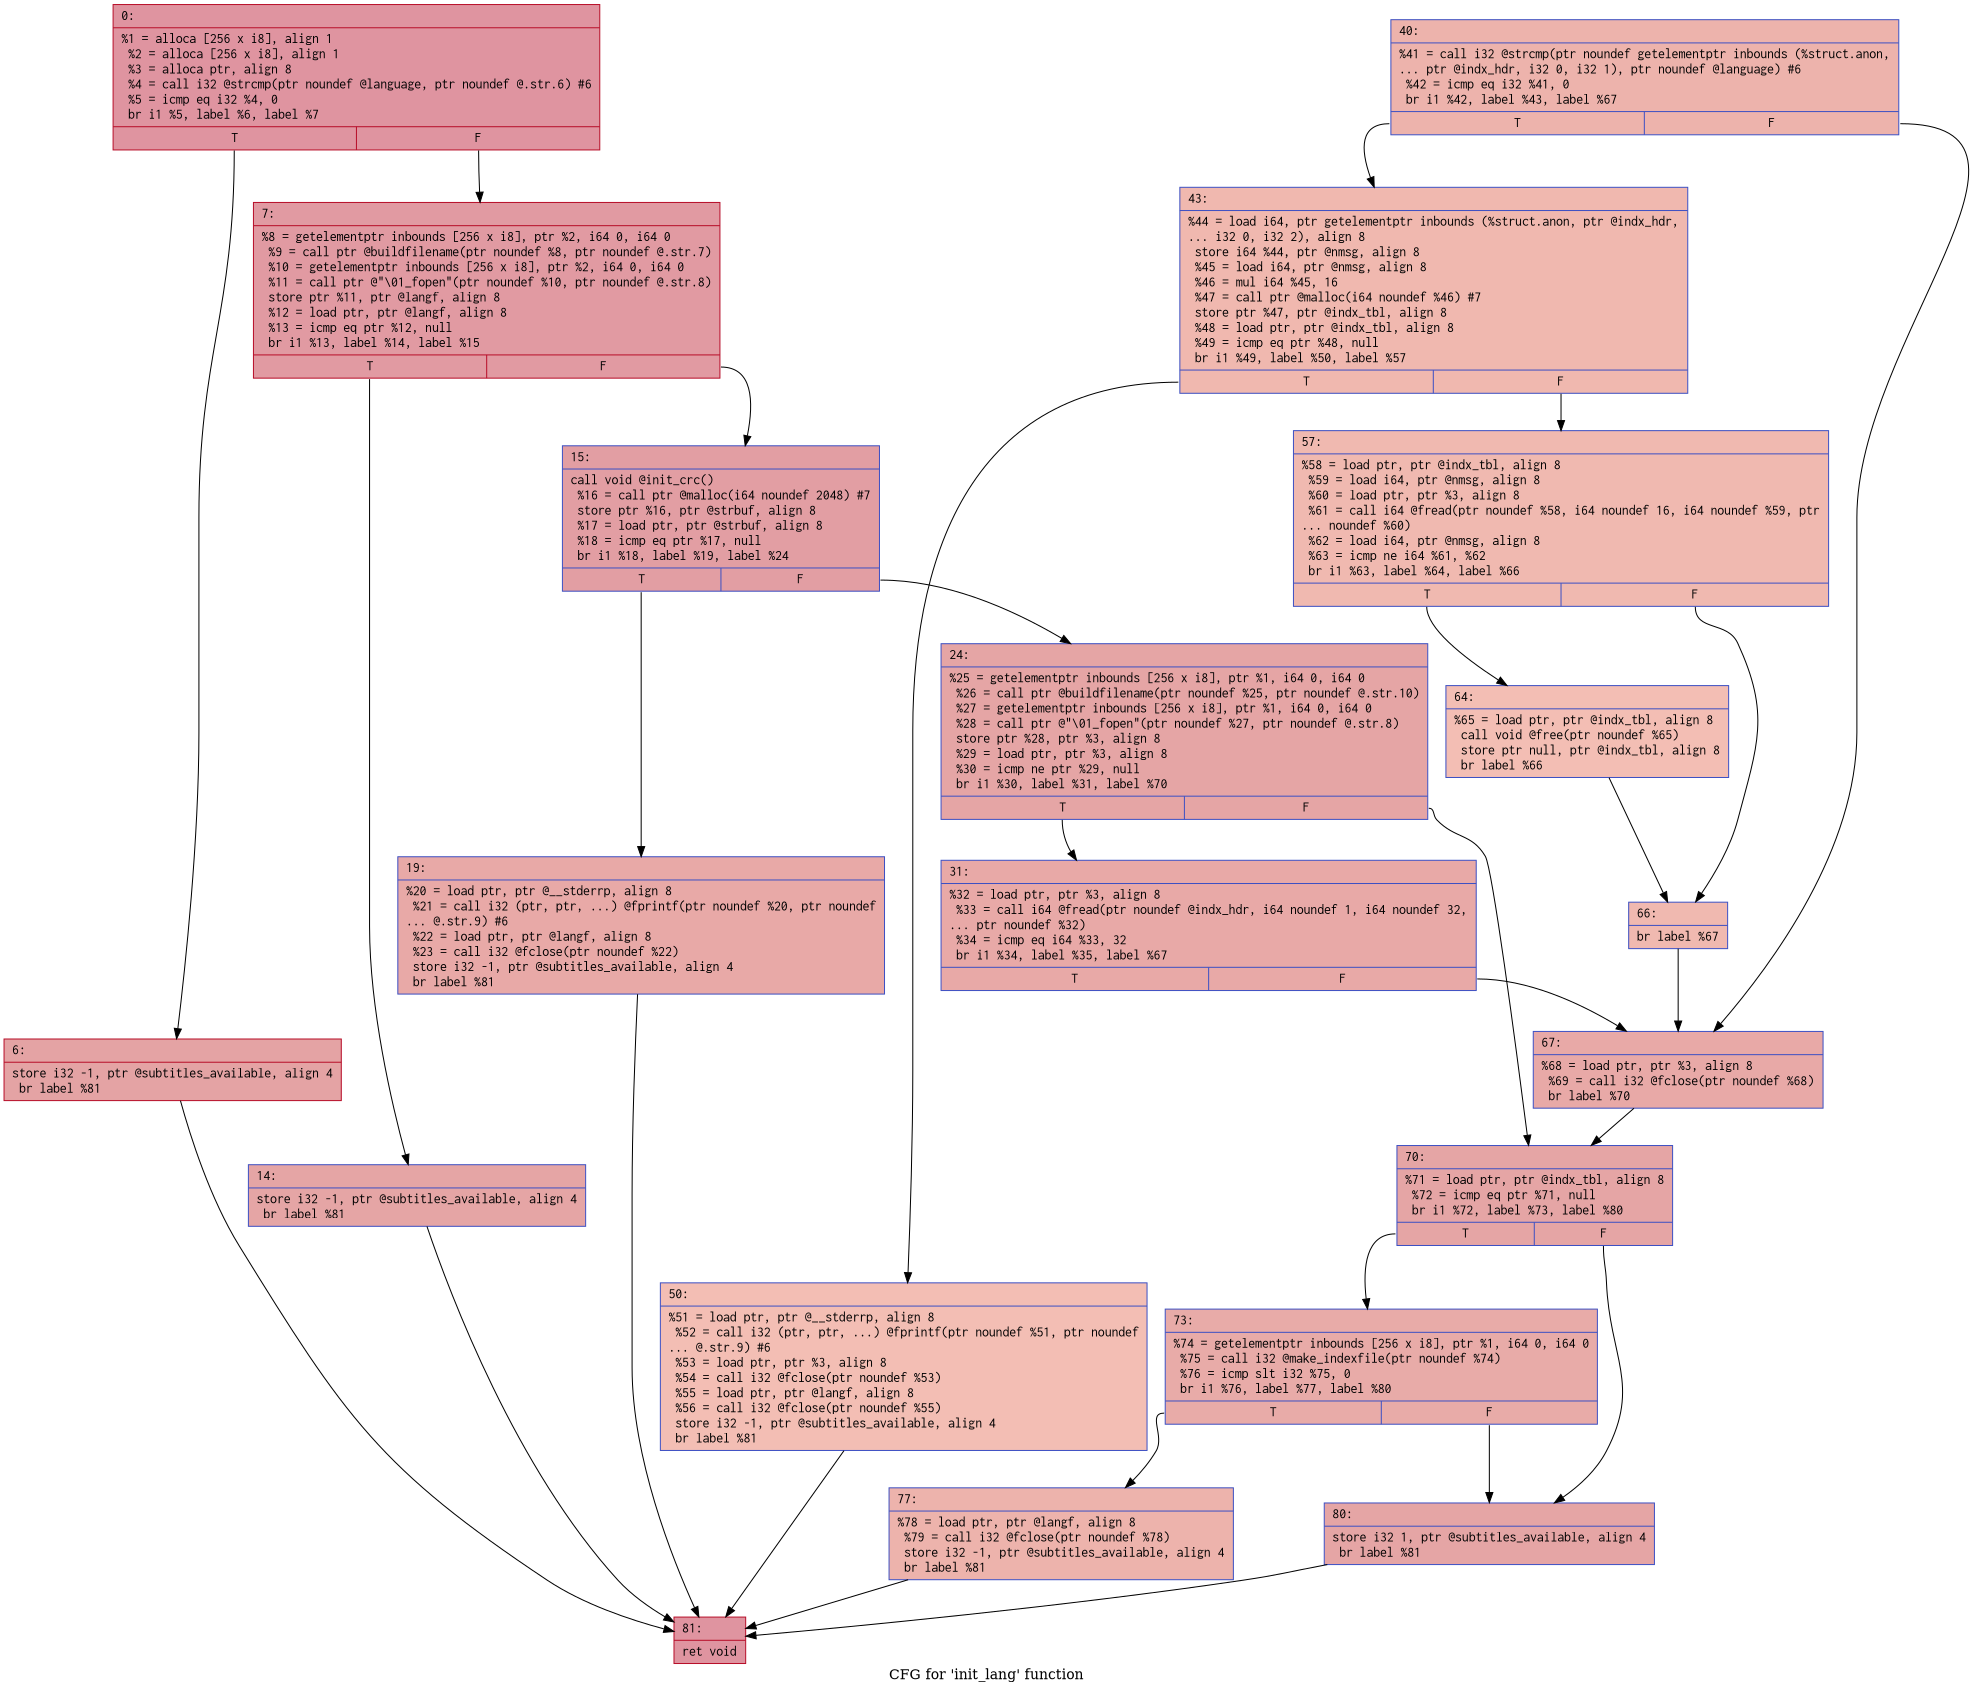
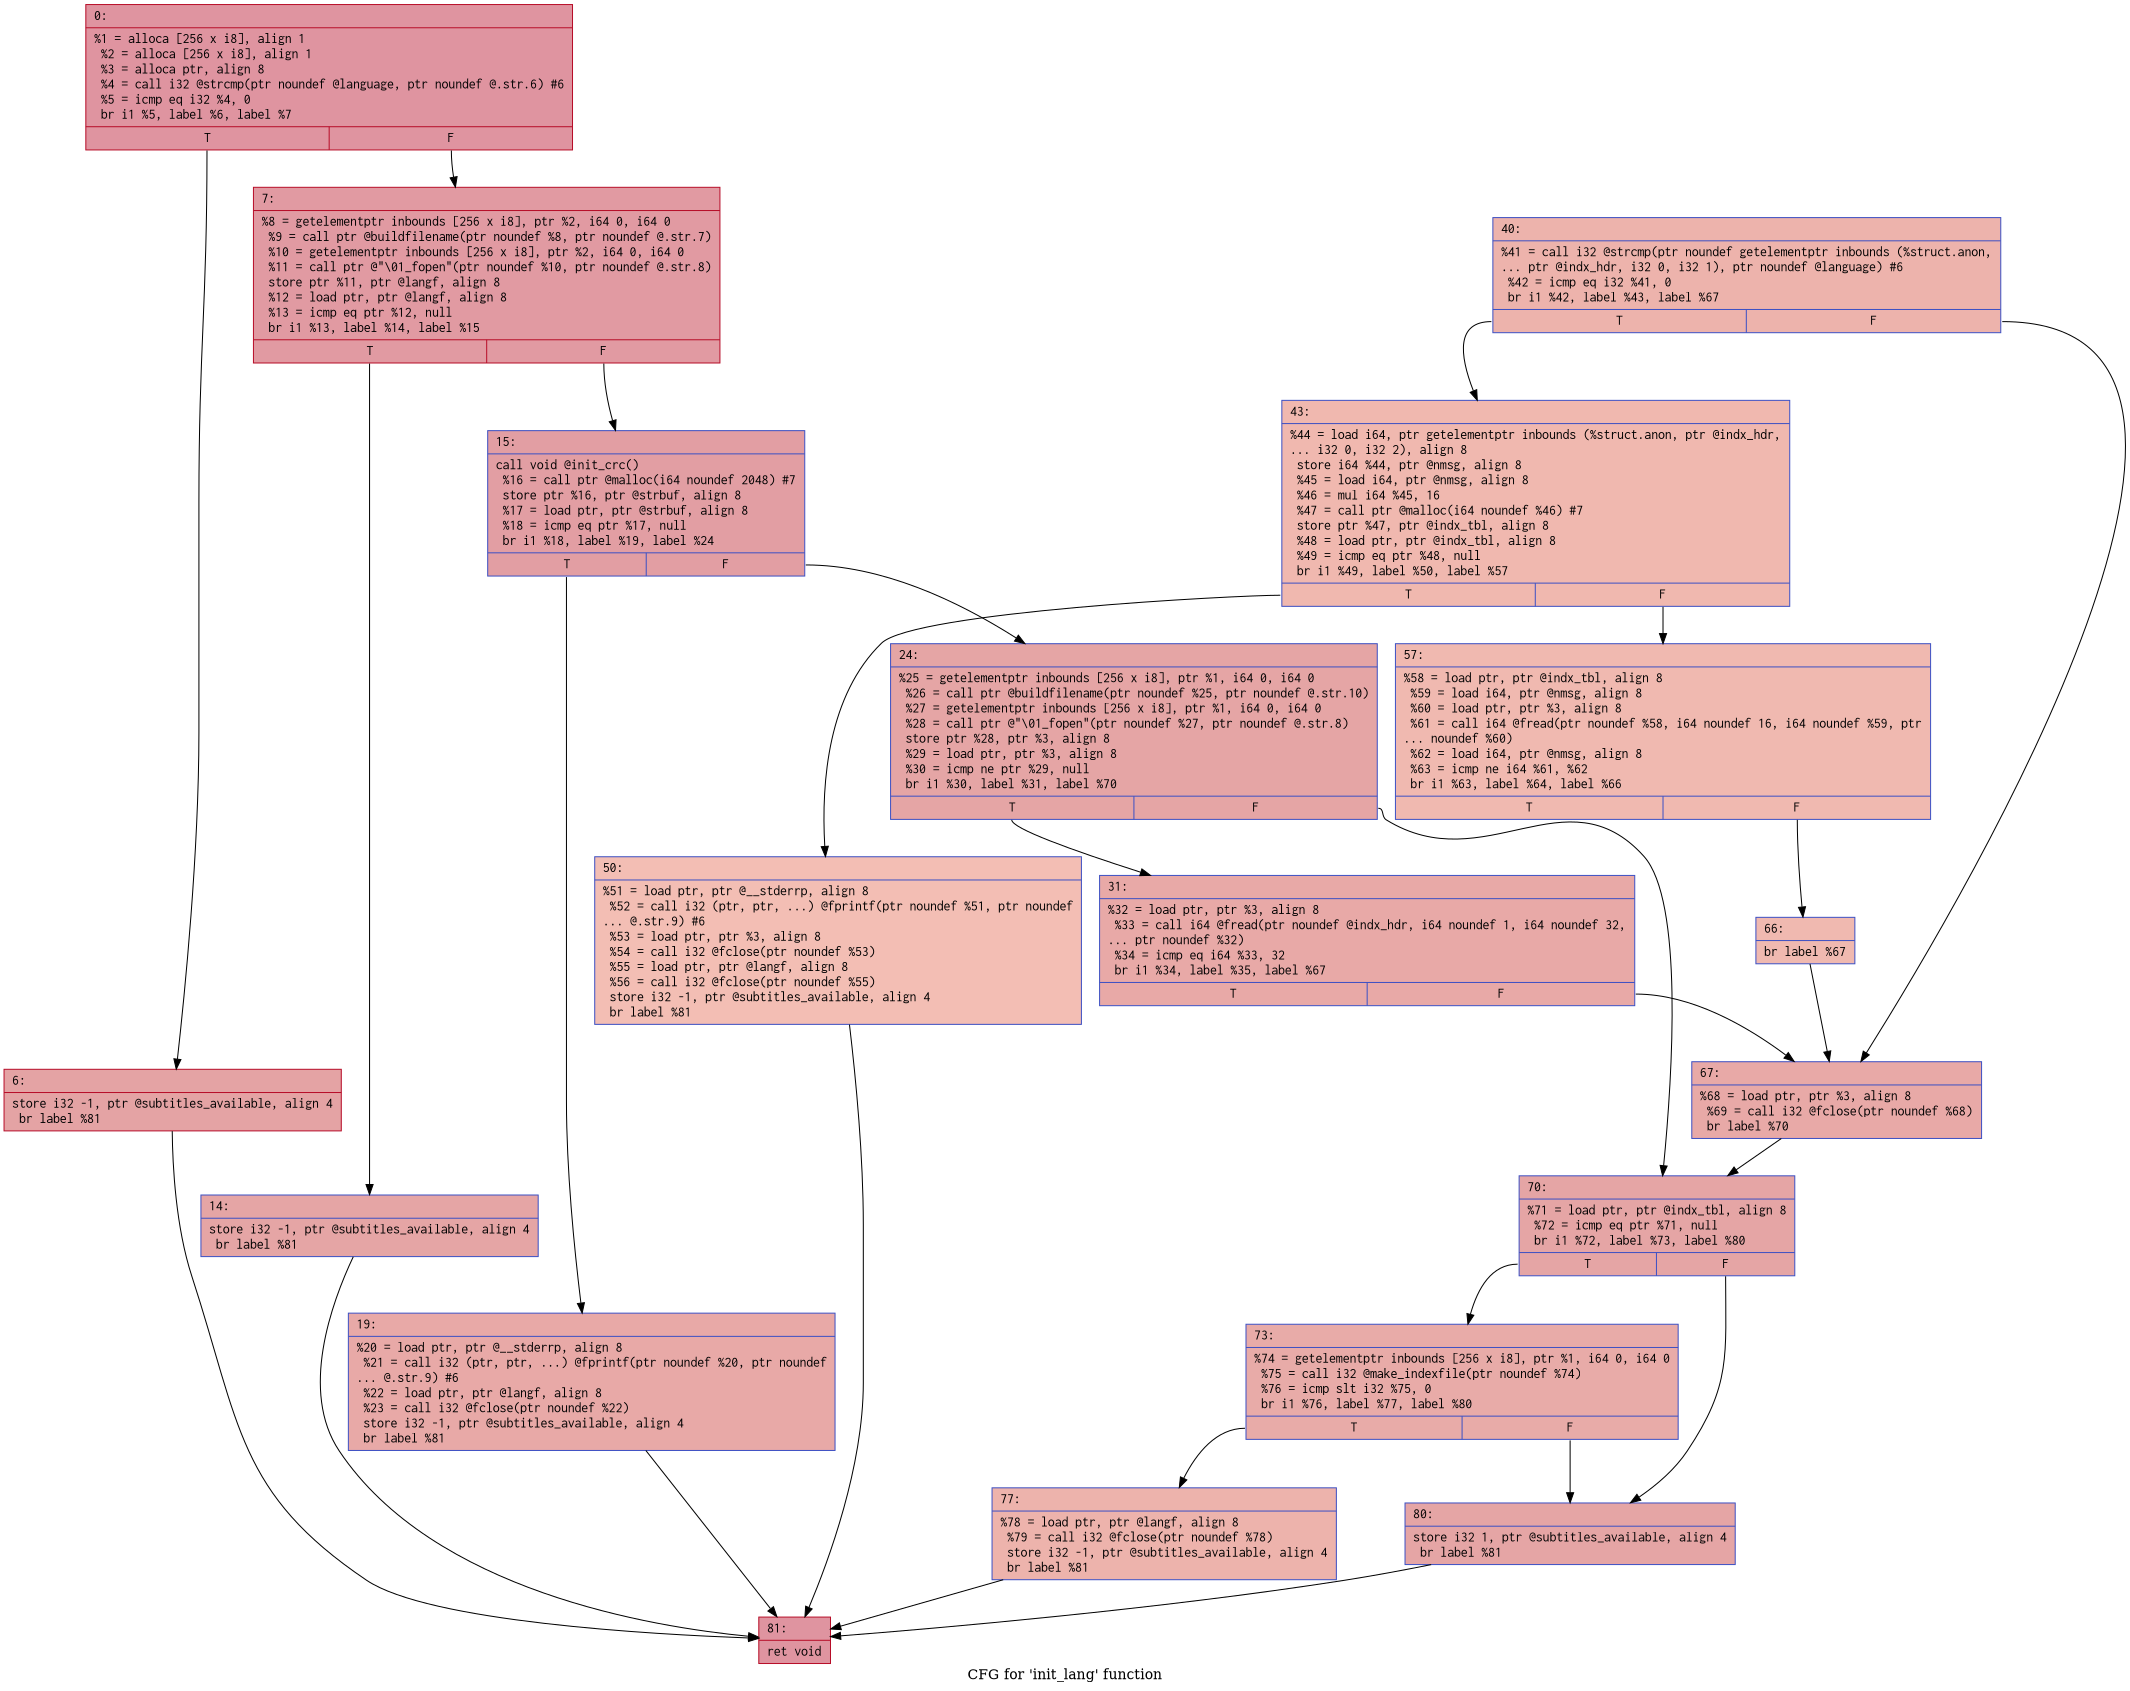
(1587, 732) -> none
